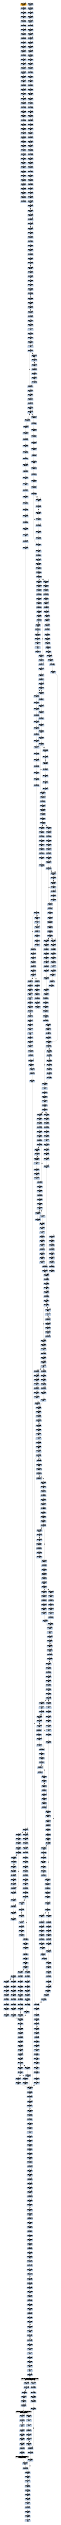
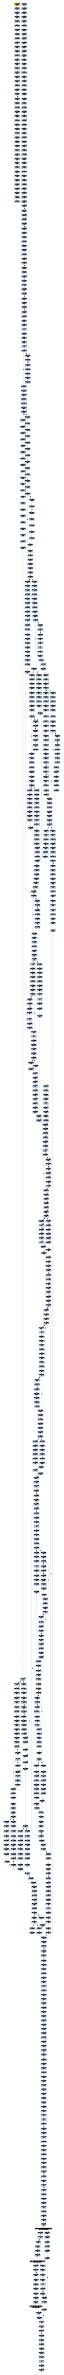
(43, 819) -> none
